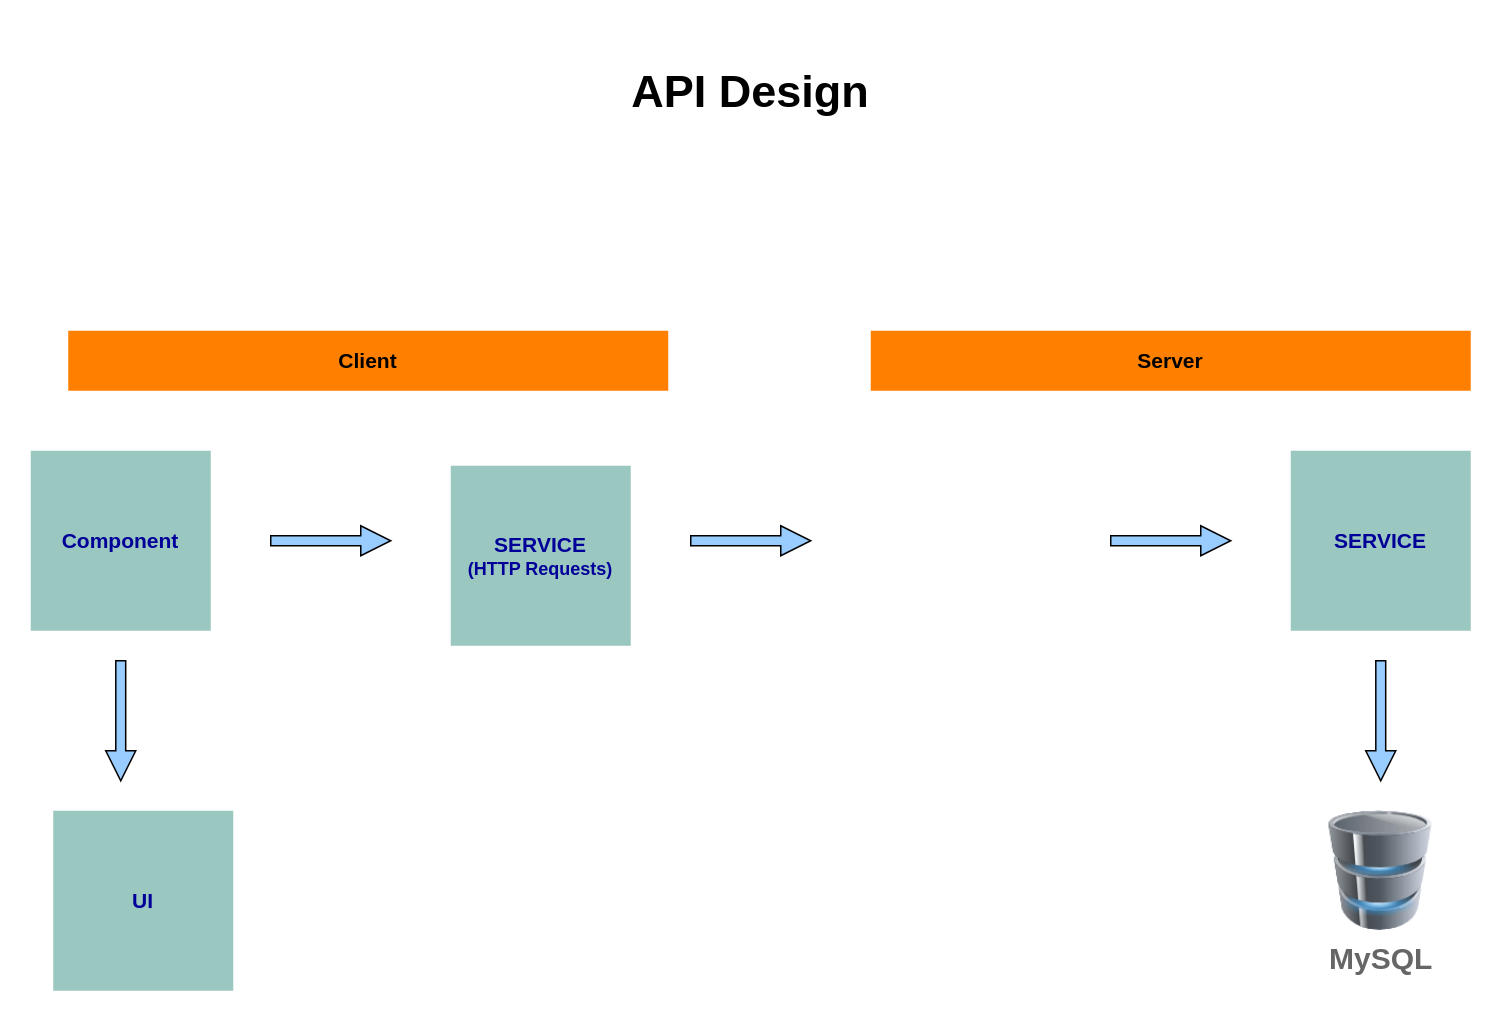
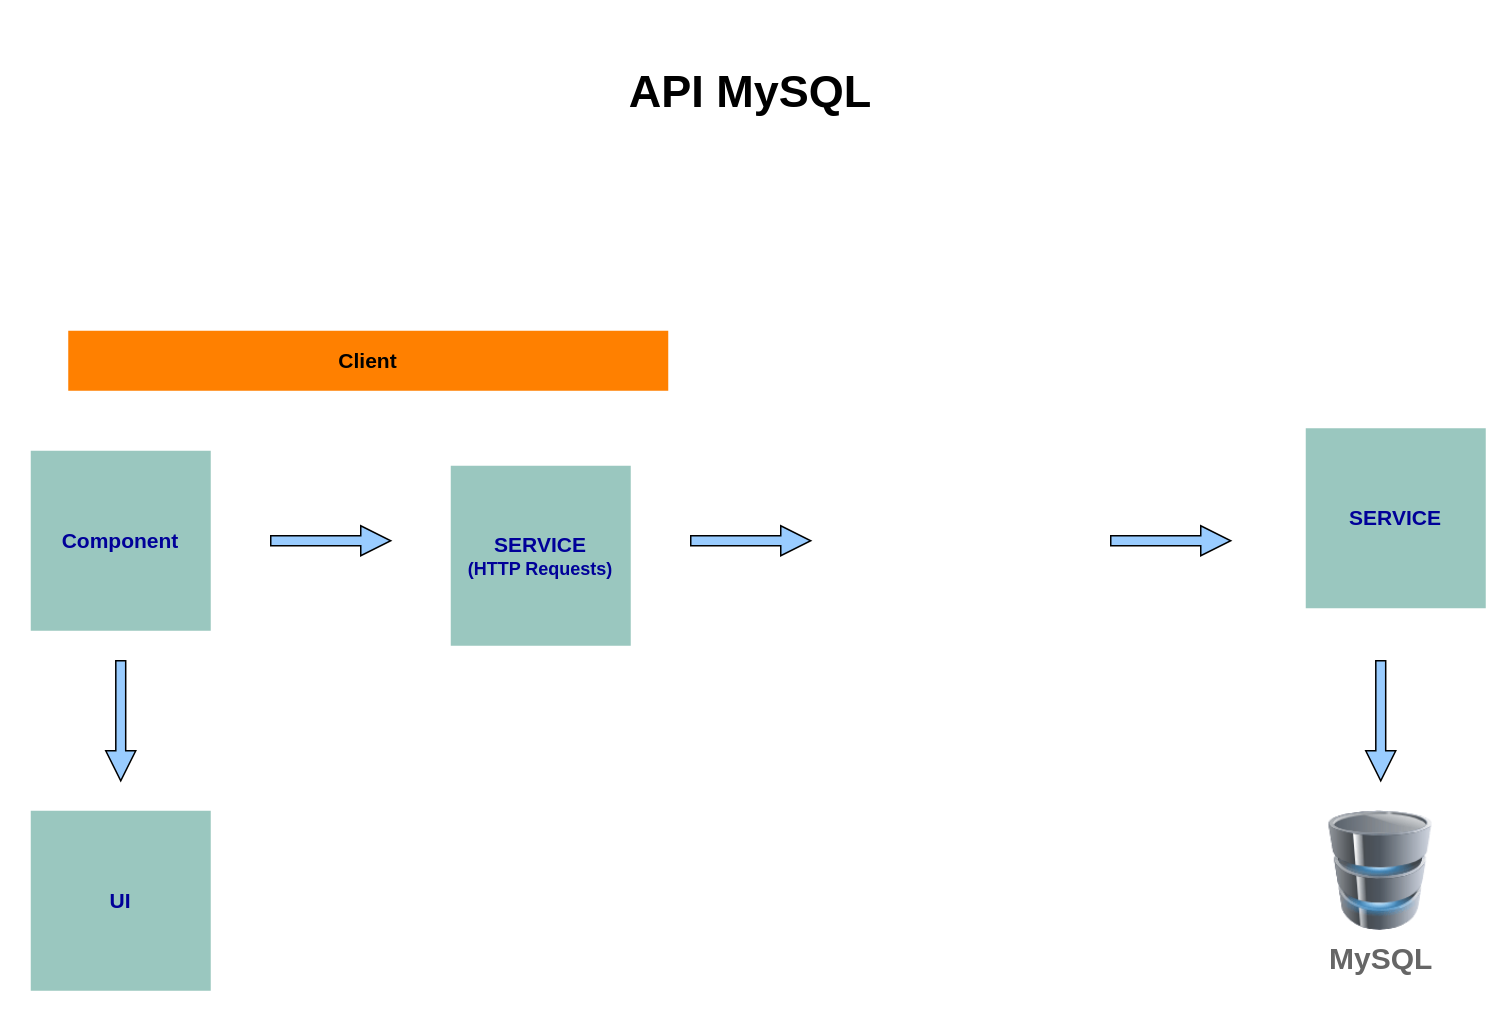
(751, 91) -> (751, 91)
(1171, 361) -> none
(1381, 541) -> (1396, 518)
(143, 901) -> (121, 901)
